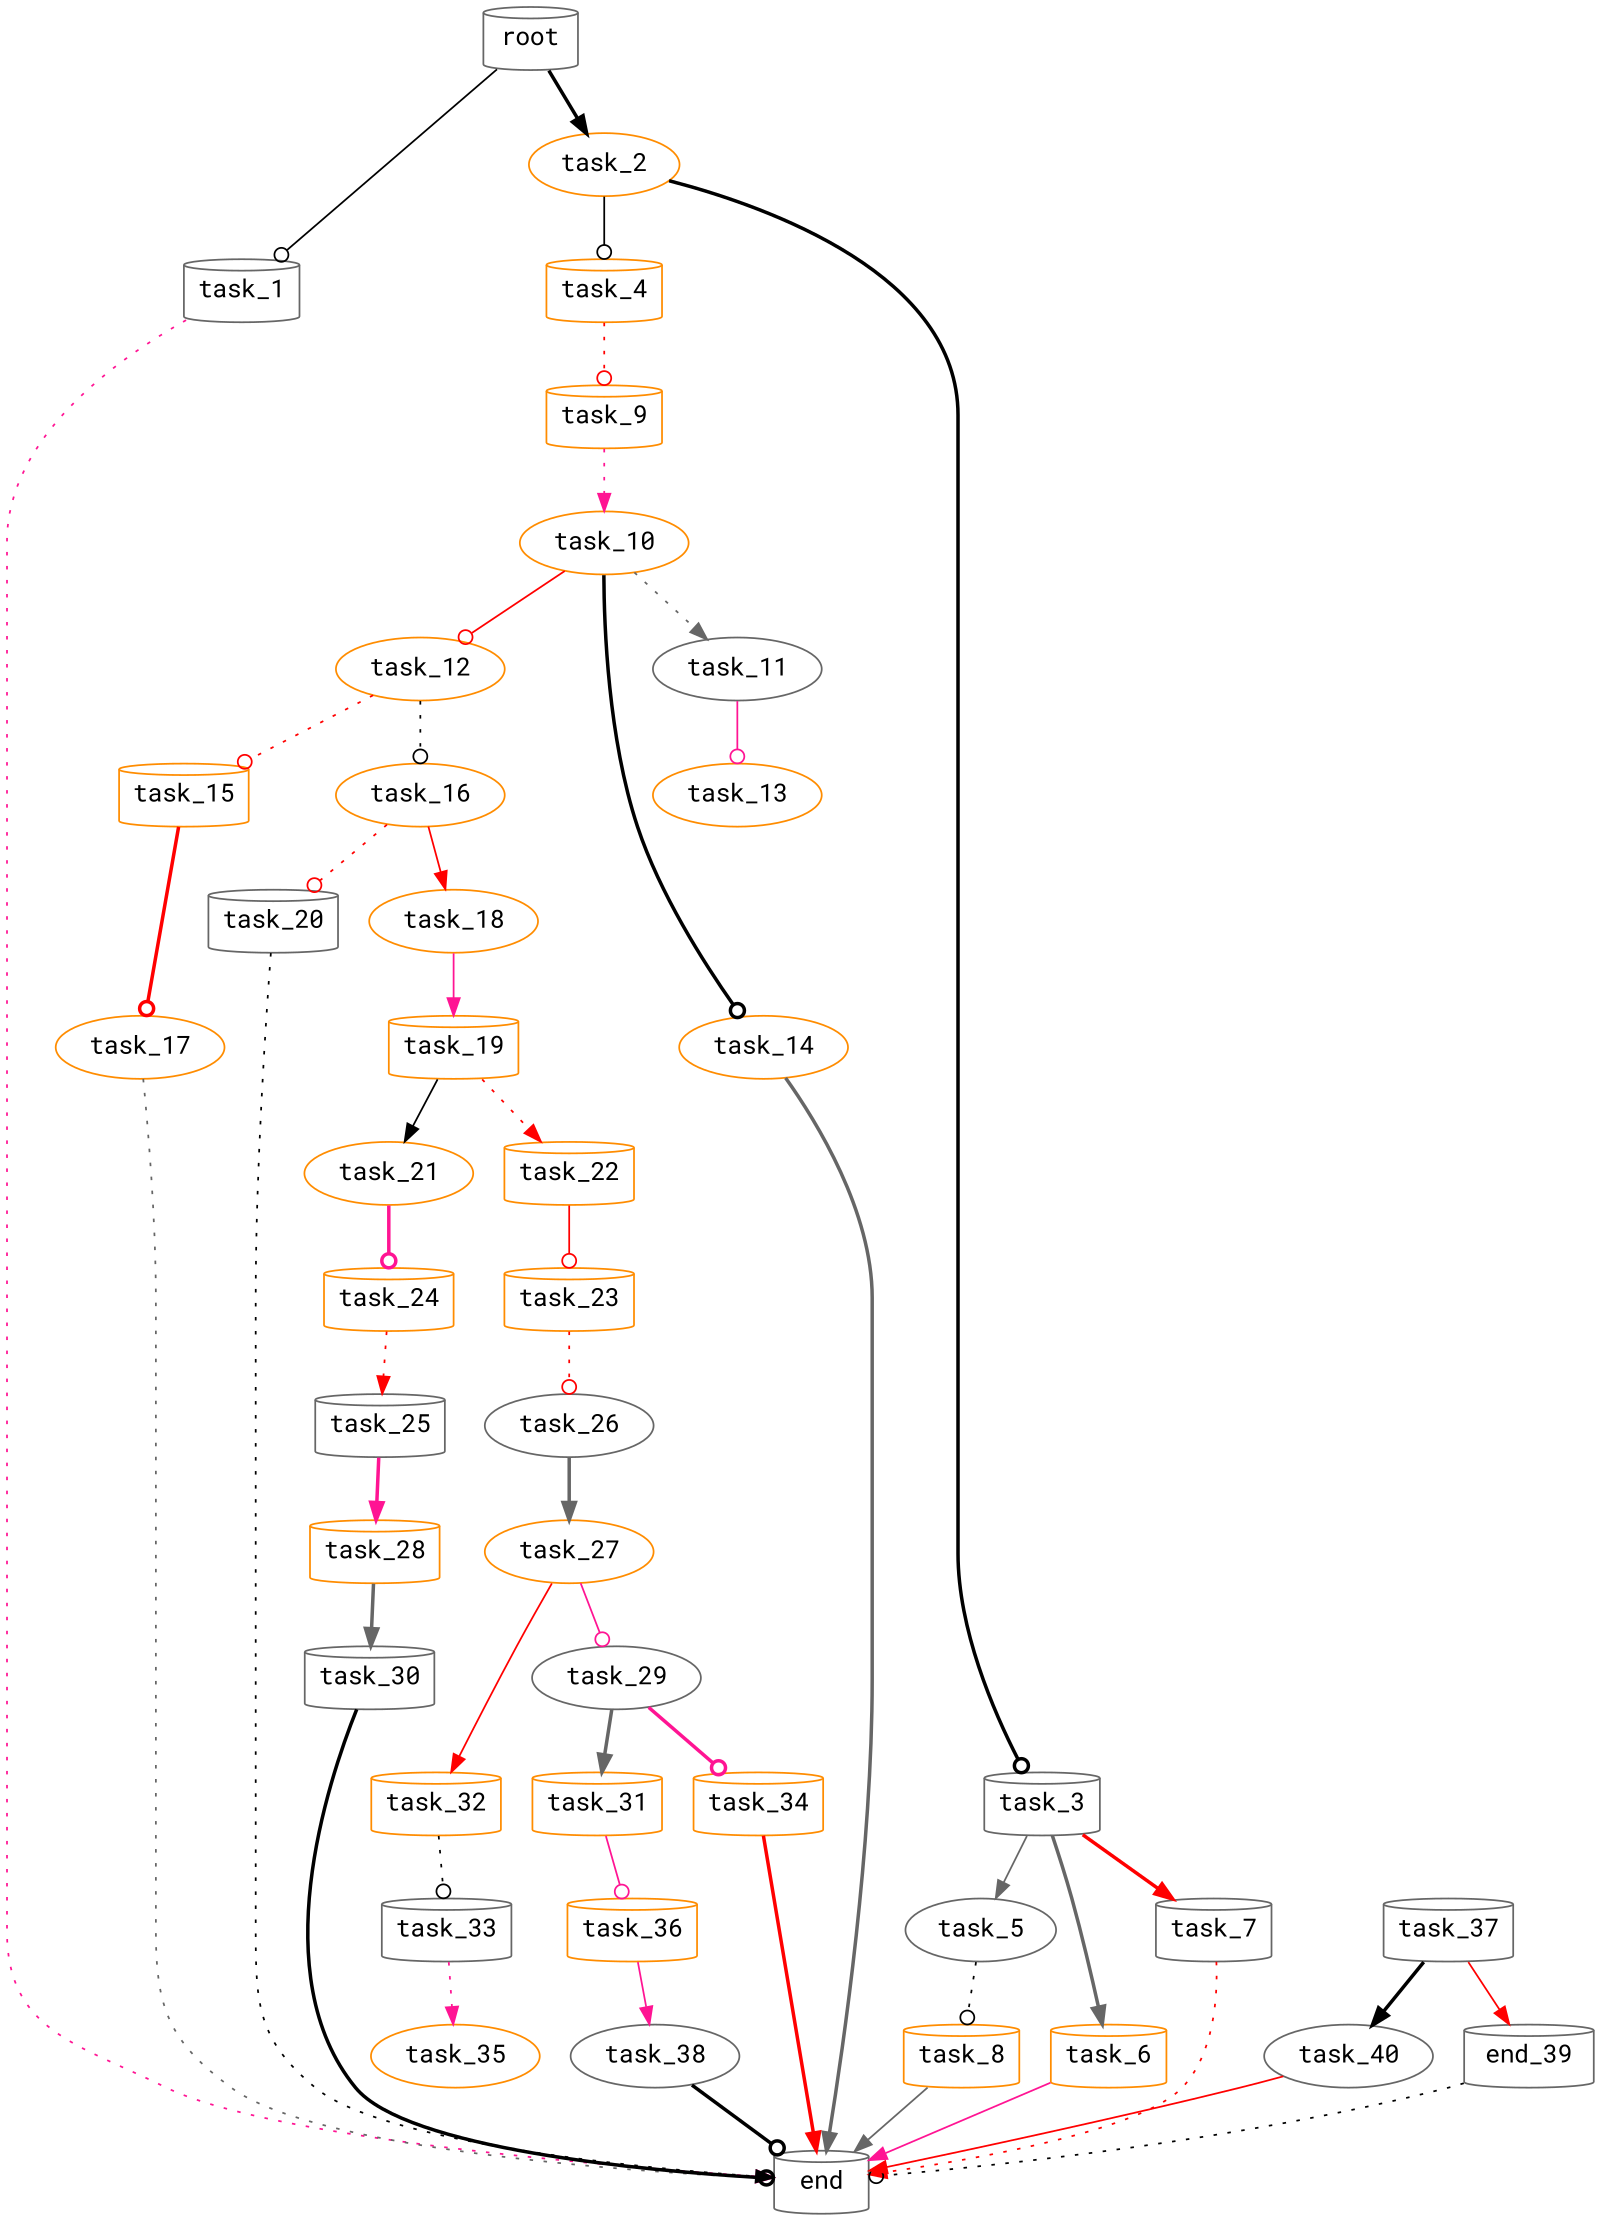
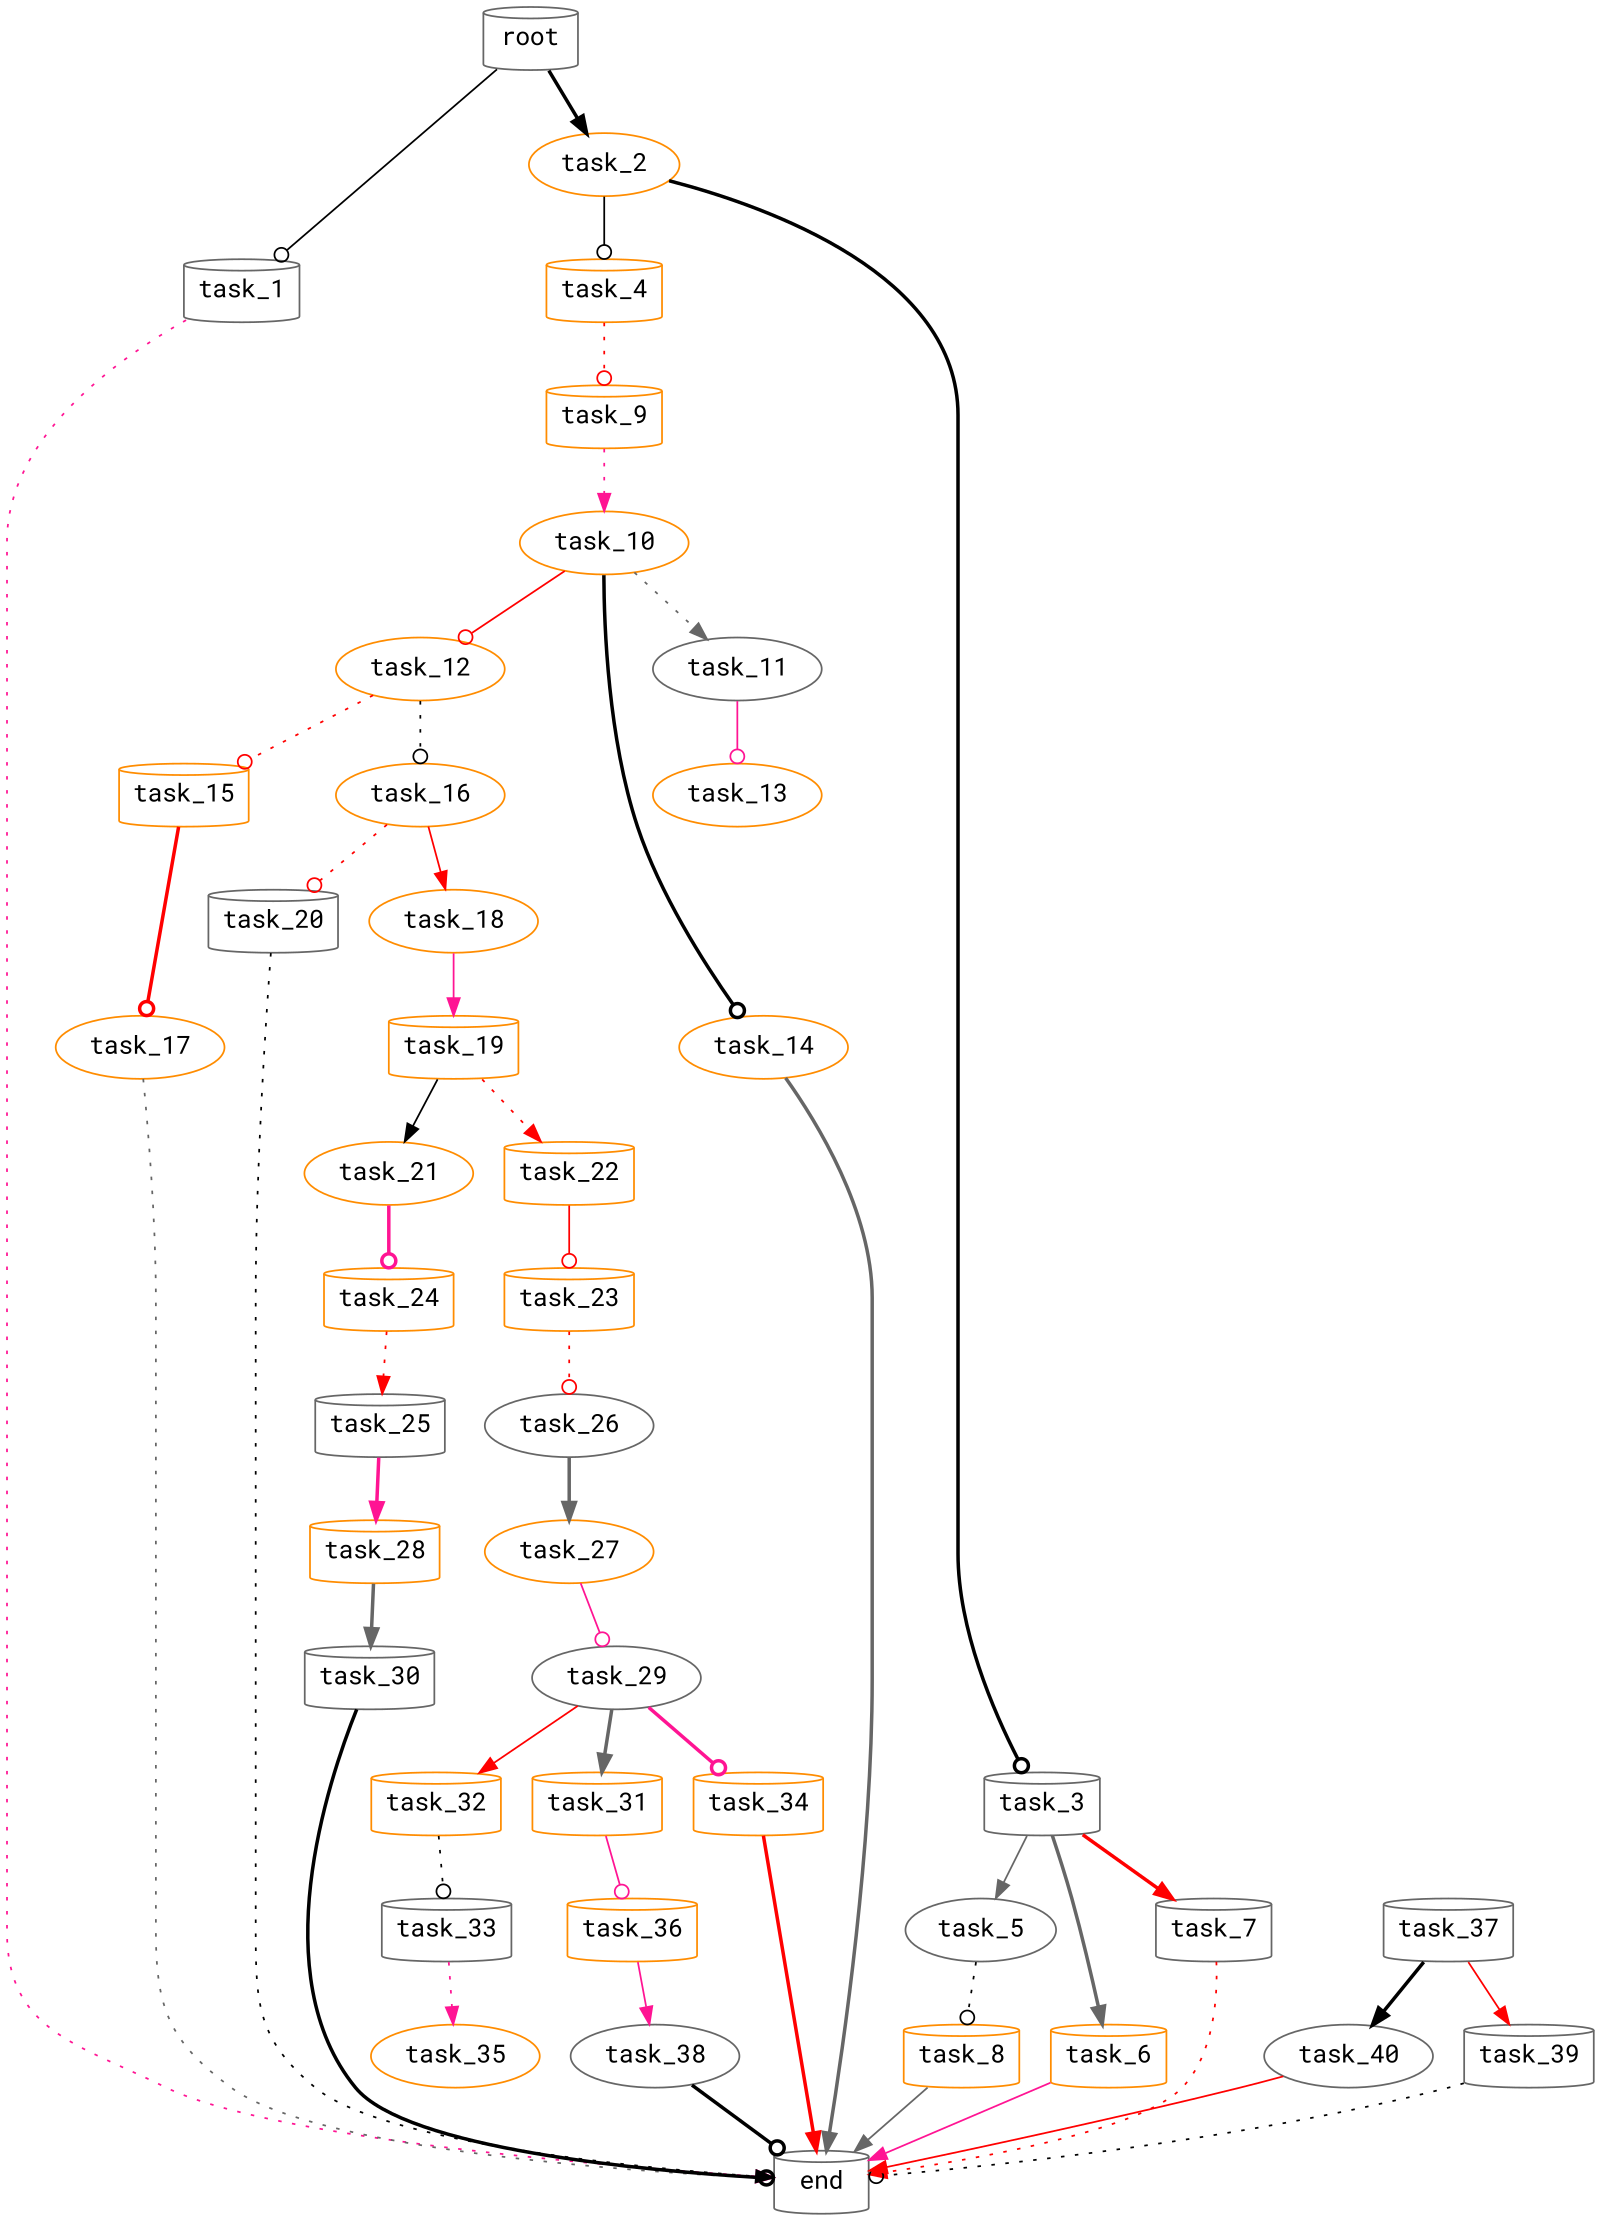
(504, 1669) -> (536, 1734)
(1529, 2056) -> (1529, 2056)
